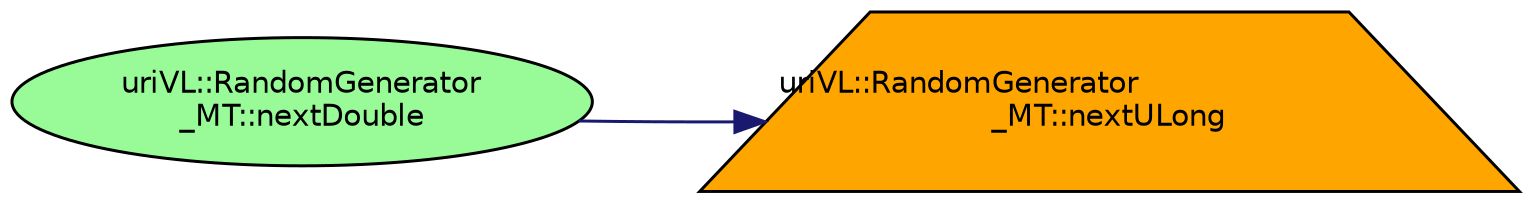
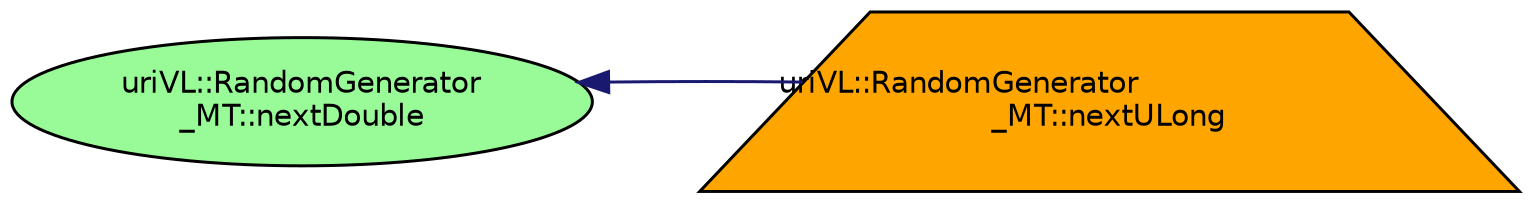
(656, 122) -> (706, 82)
